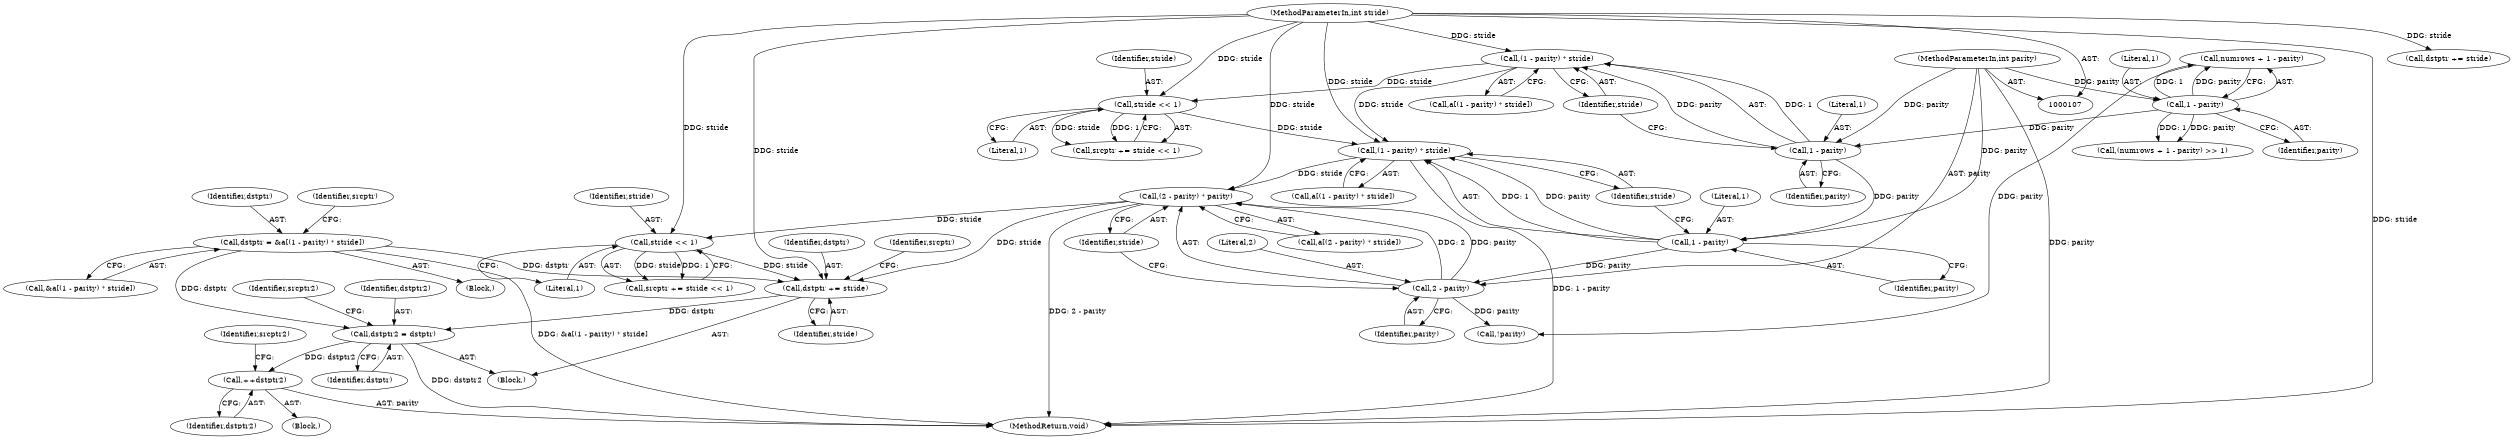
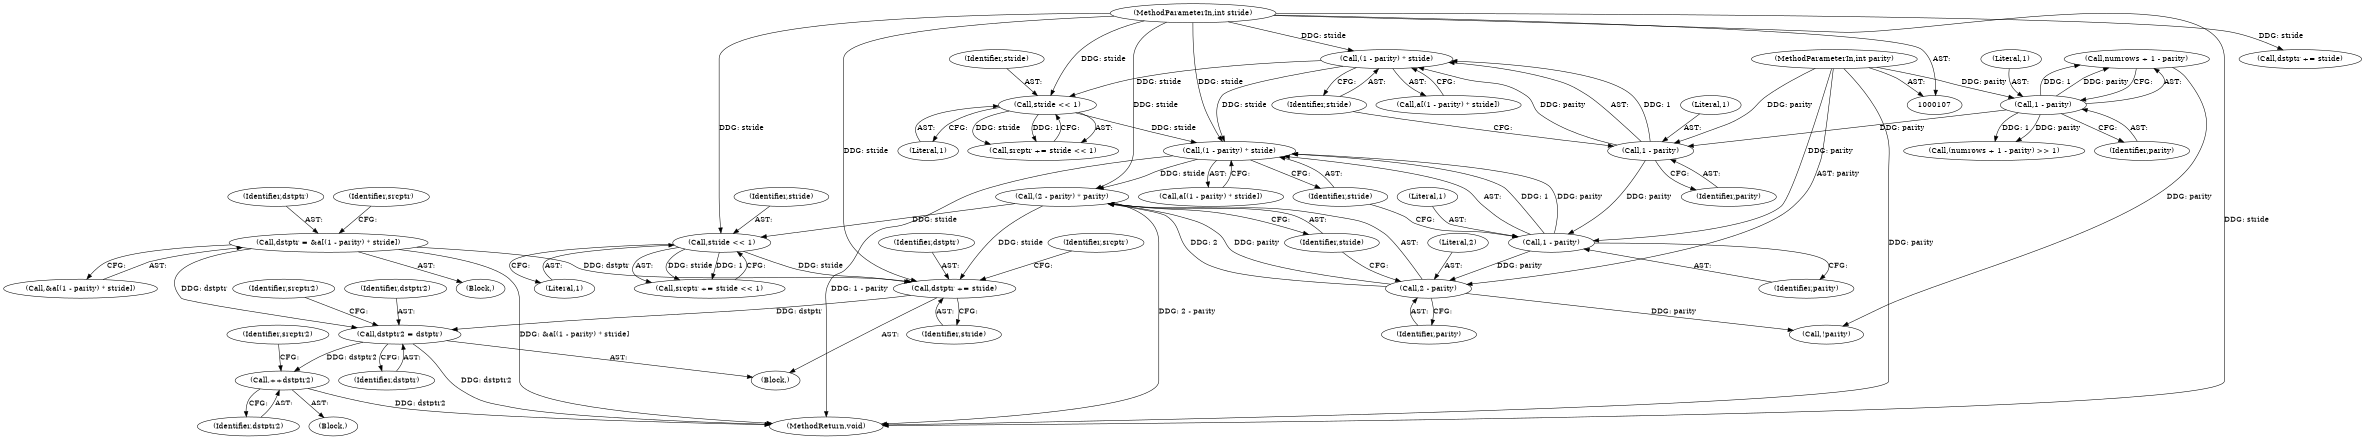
(1350, 243) -> none
(398, 403) -> (421, 403)
